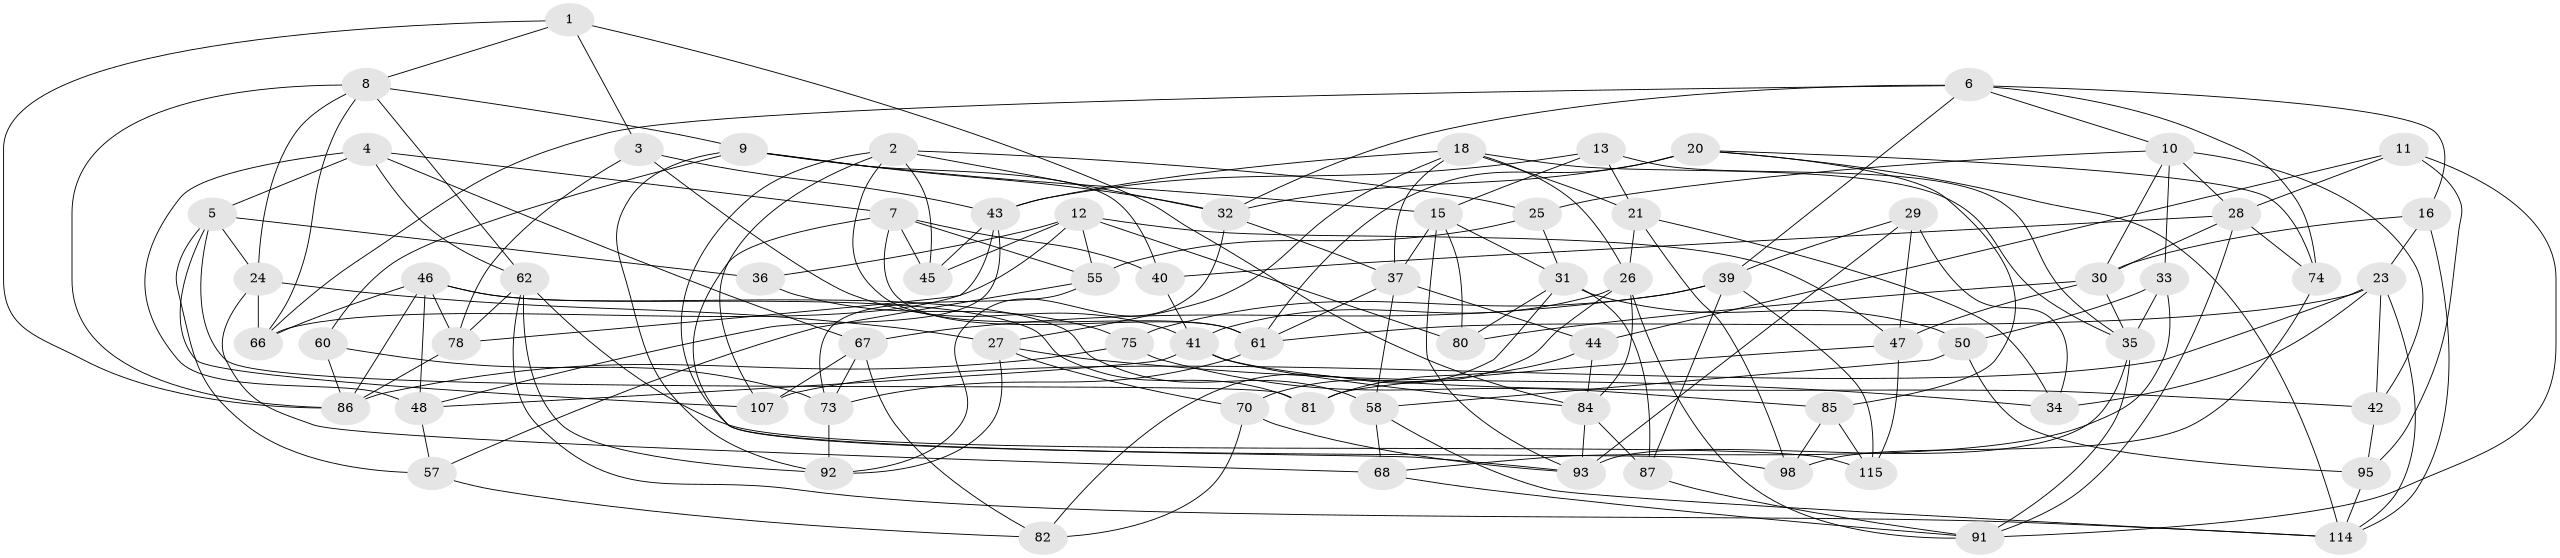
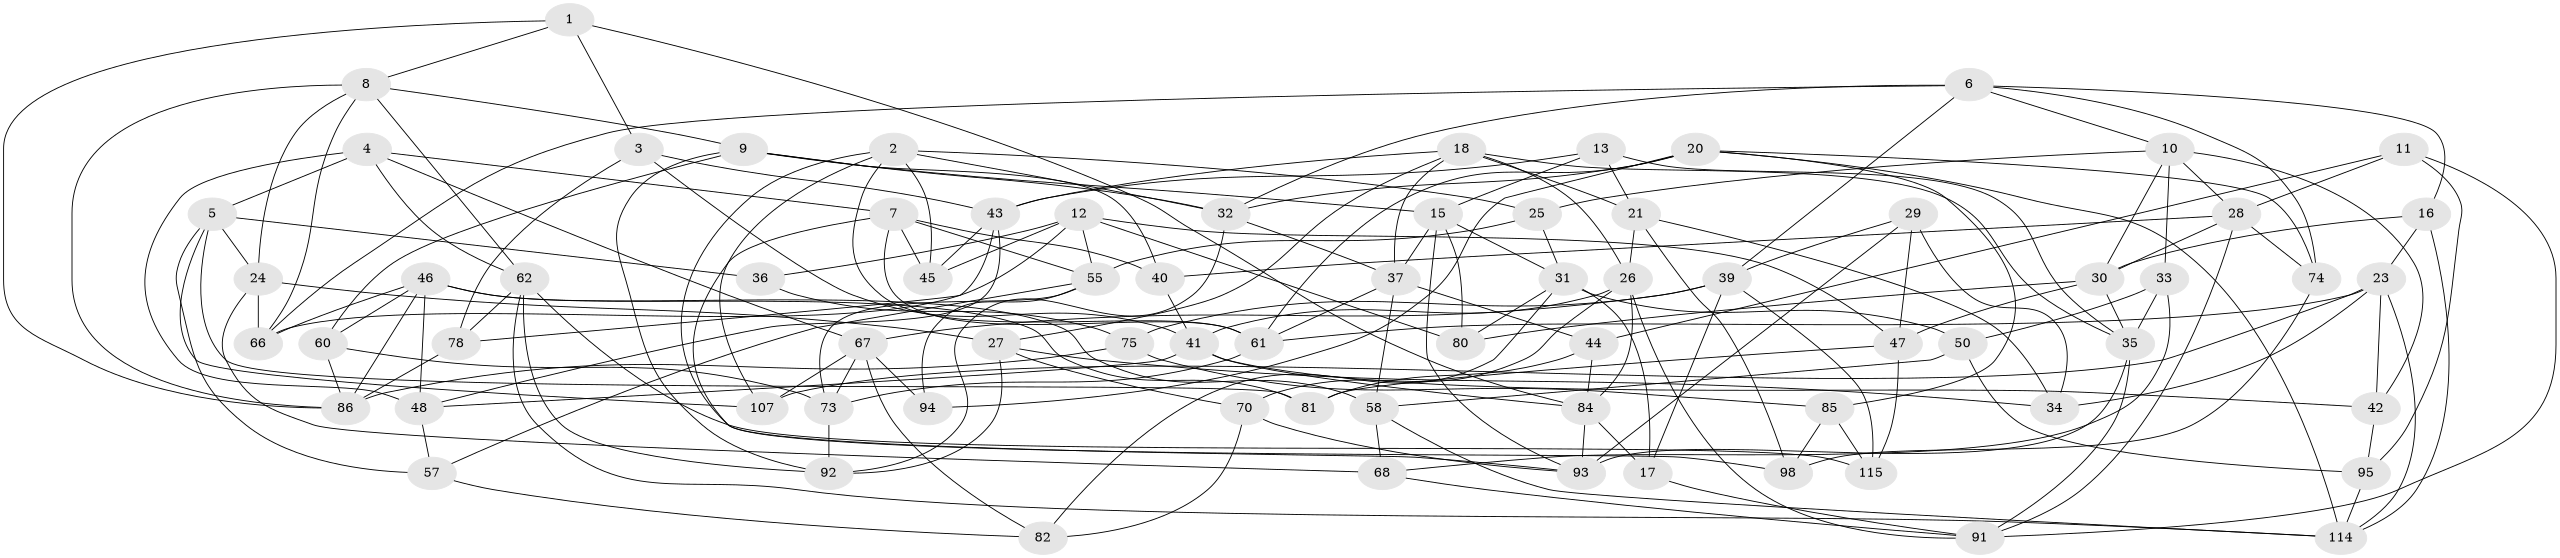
(439, 308) -> (374, 311)
none -> (928, 409)
(1648, 473) -> (1648, 473)
